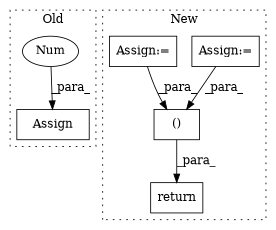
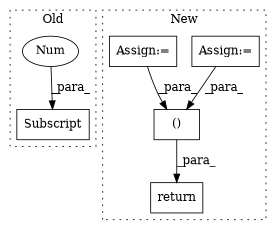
(53, 125) -> (53, 125)
